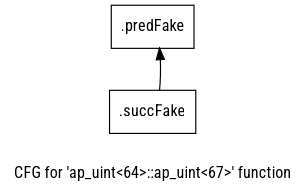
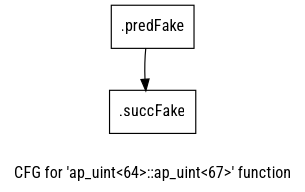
(160, 75) -> (145, 64)
